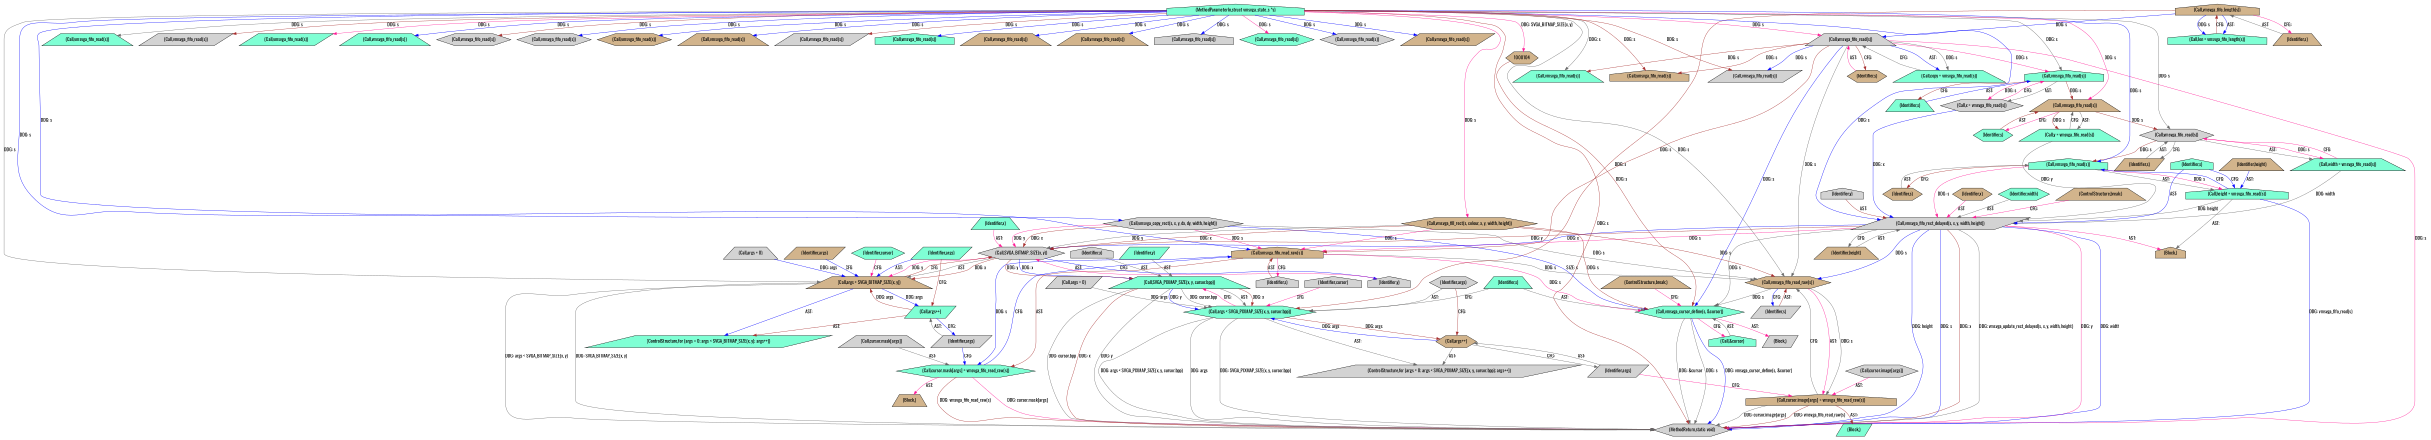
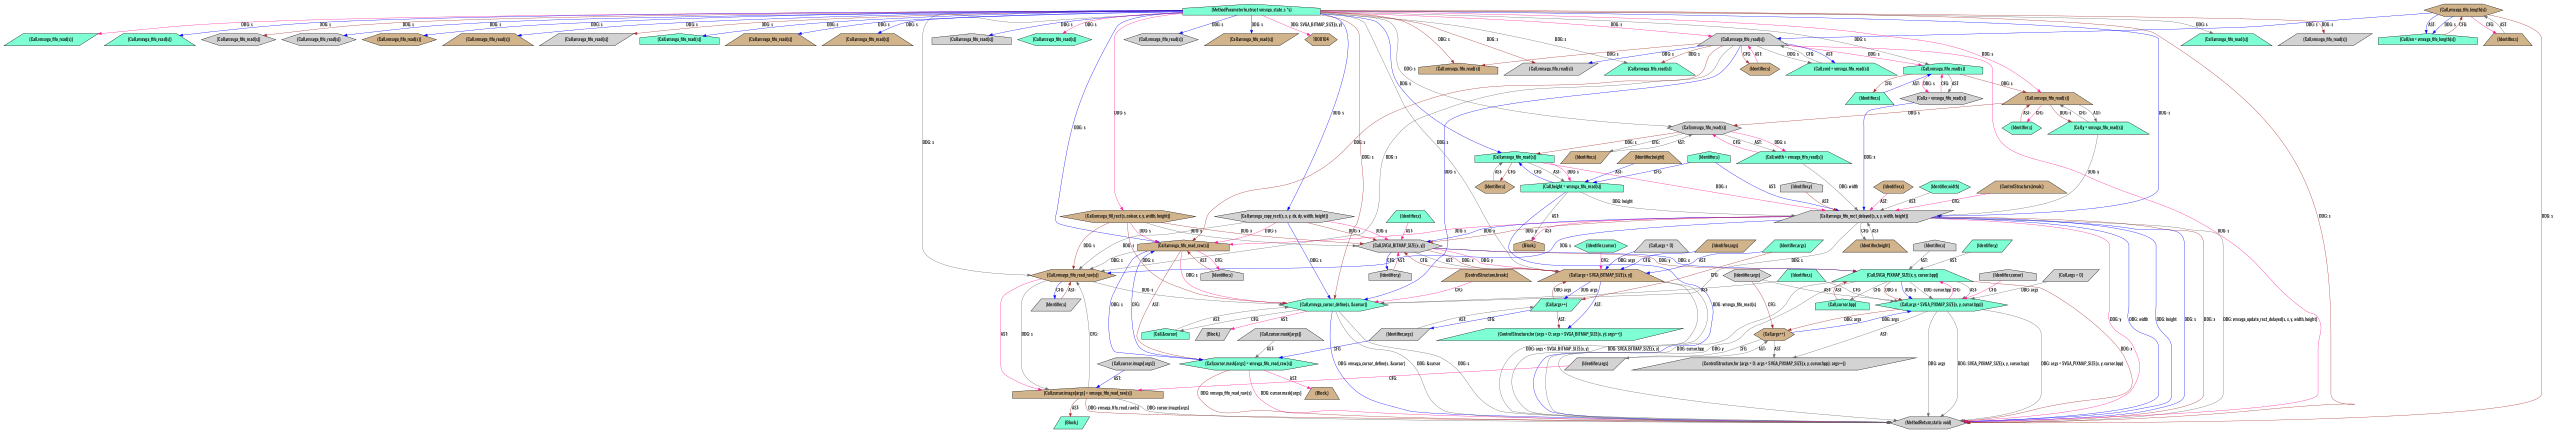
(2217, 10) -> (2463, 10)
(1705, 37) -> (2465, 411)
(1949, 76) -> (1842, 69)
(1600, 163) -> (1360, 144)
(1572, 268) -> (1316, 261)
none -> (1842, 305)
(1710, 327) -> (1242, 319)
(1852, 385) -> (1112, 378)
